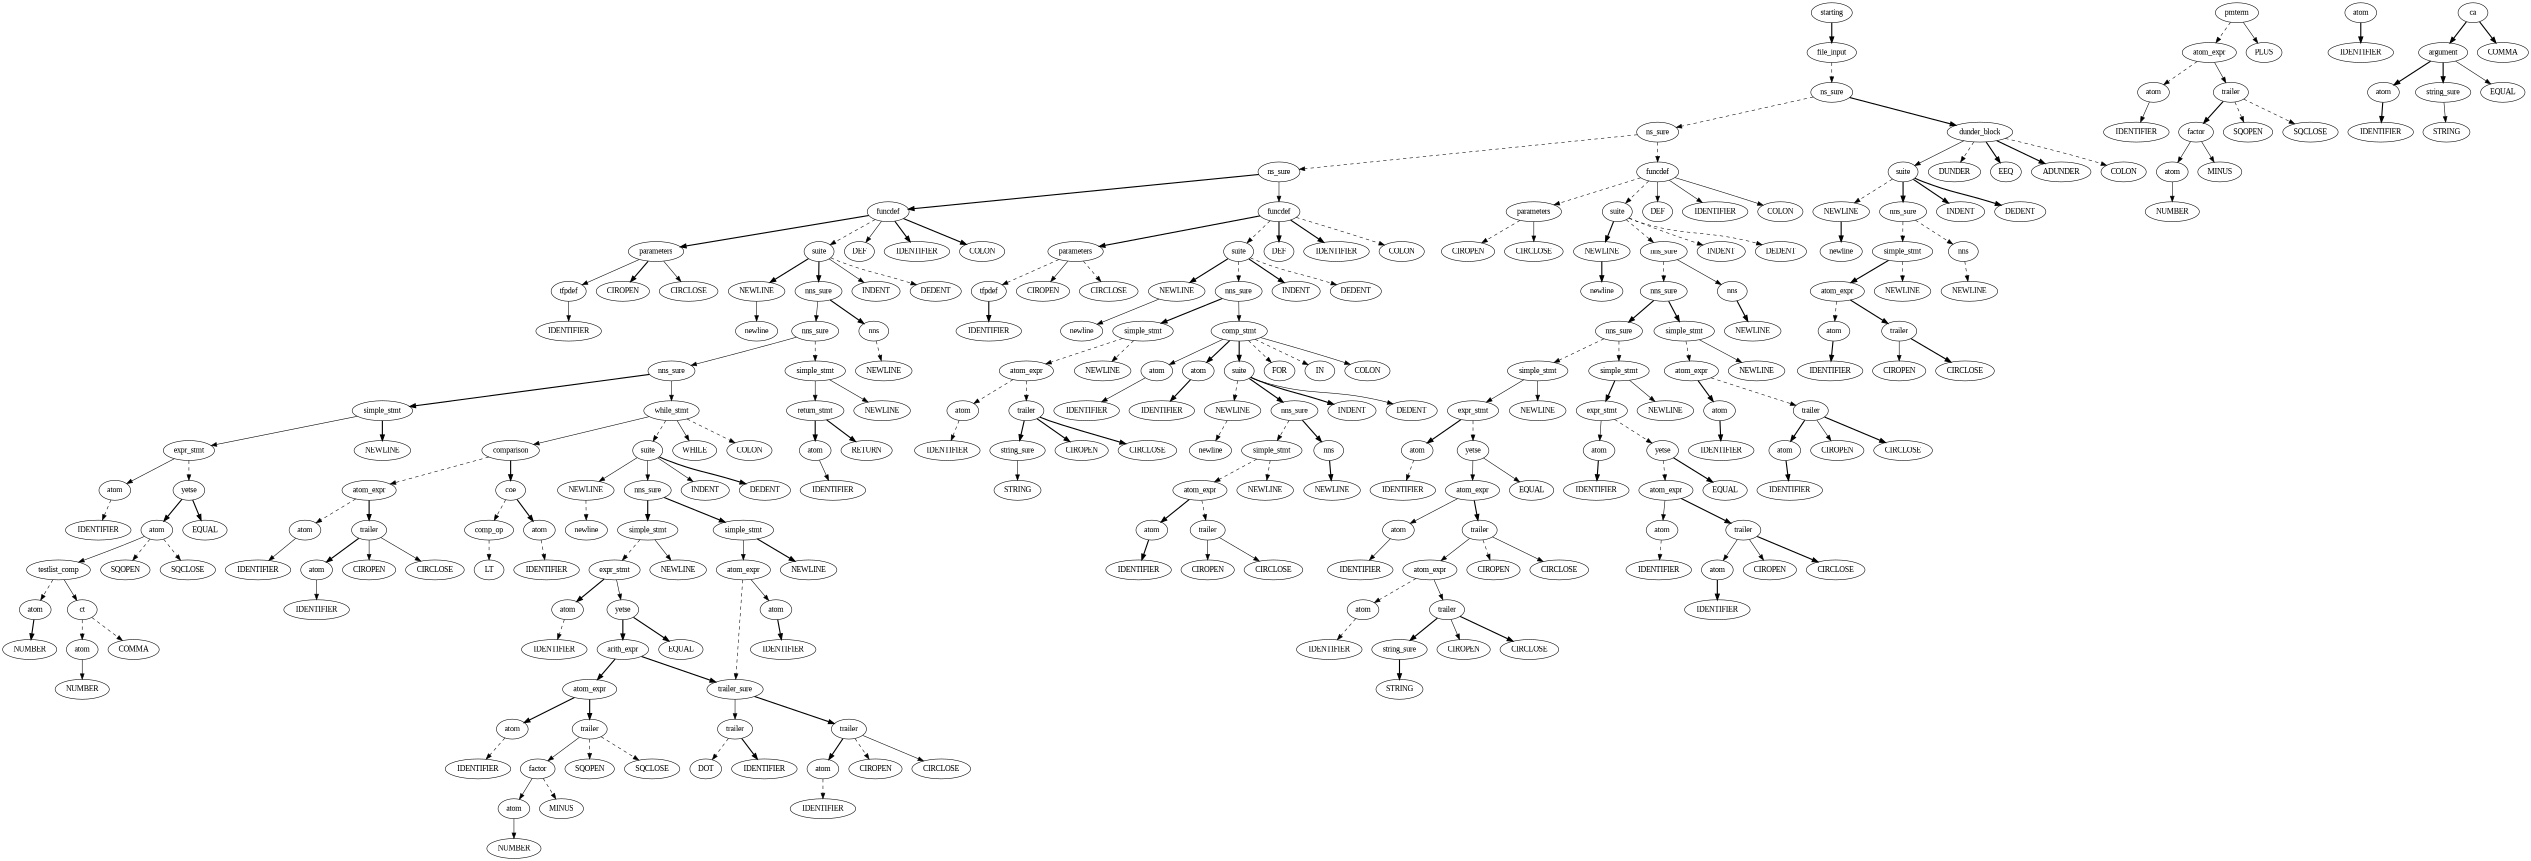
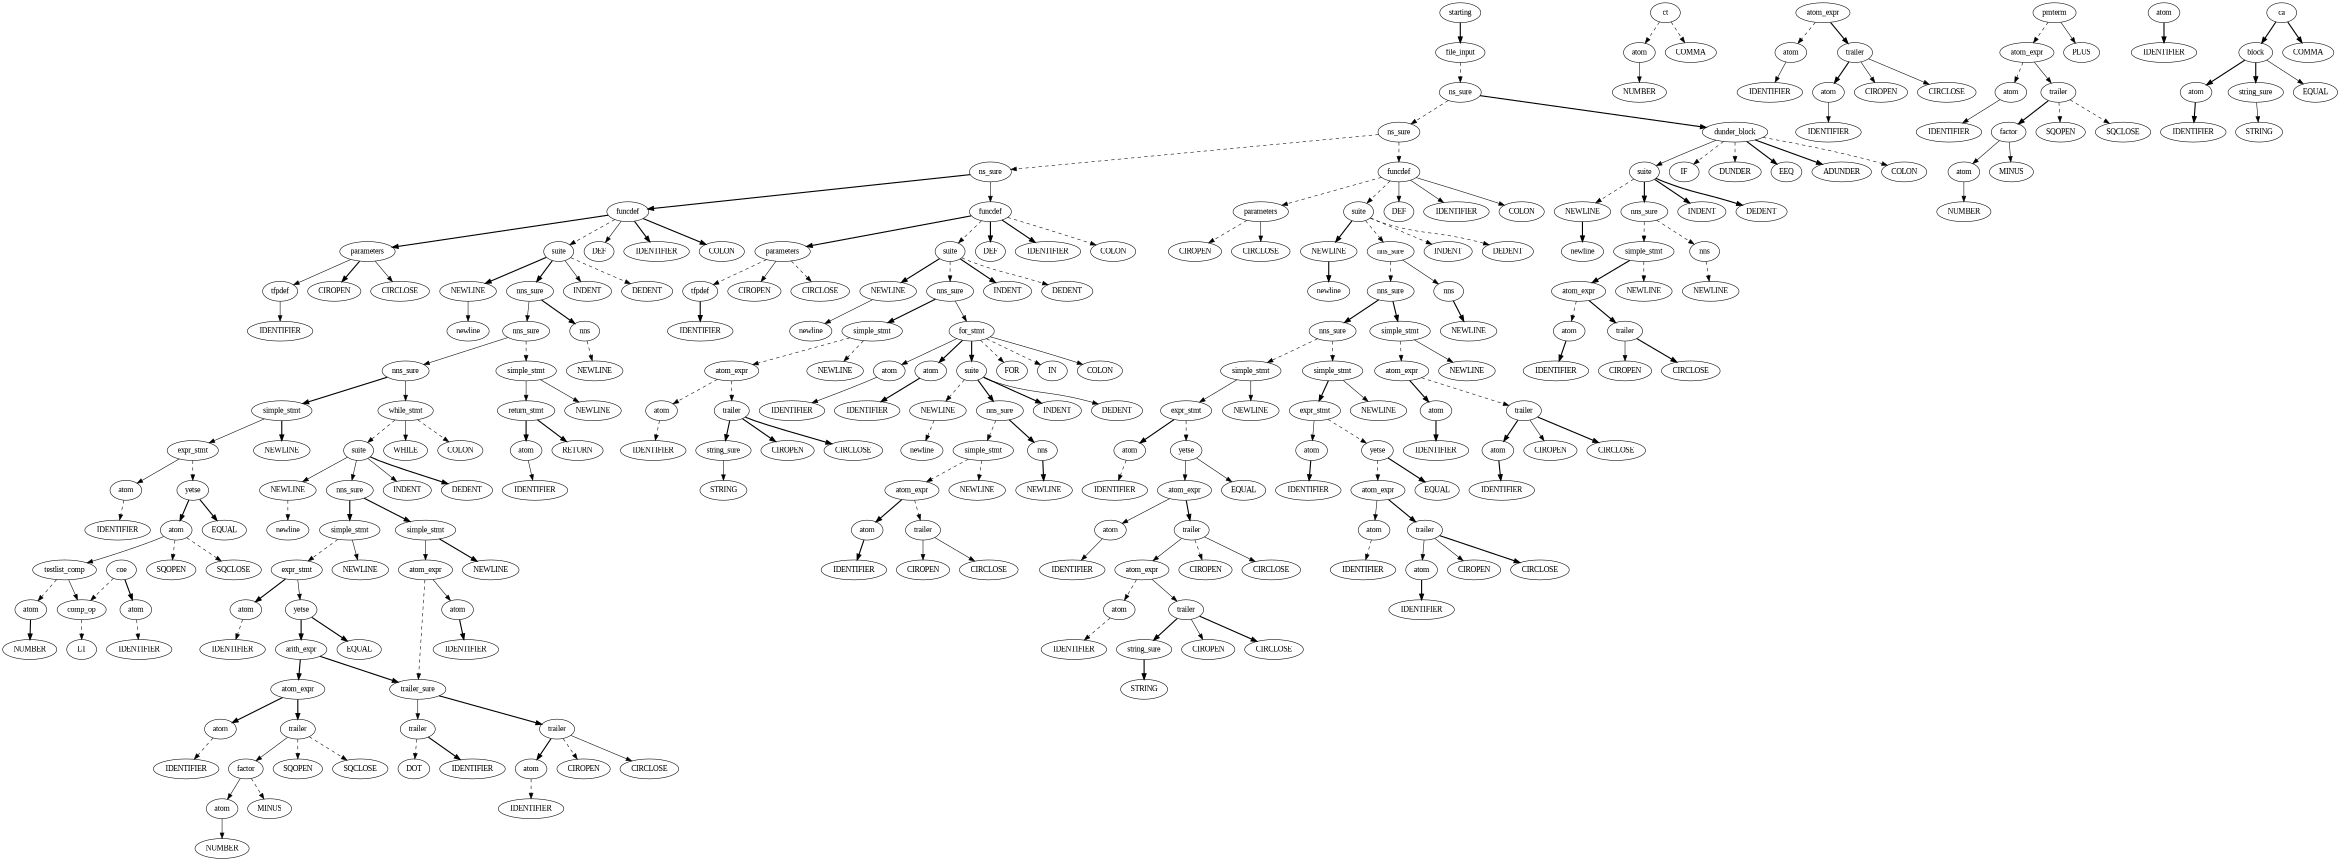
(2443, 53) -> (2256, 53)
none -> (1684, 172)
(1239, 331) -> (972, 331)
(511, 451) -> none
(69, 588) -> (72, 587)
